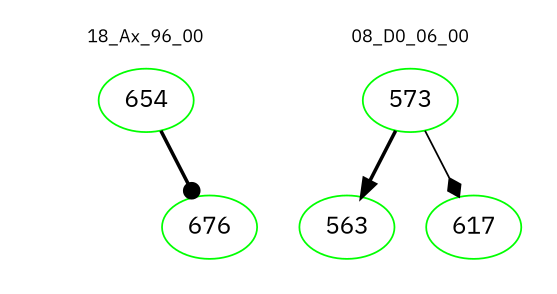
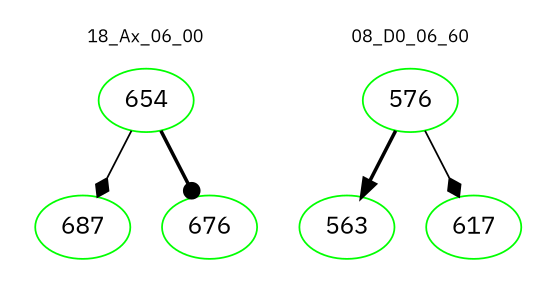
(146, 38) -> (146, 38)
(410, 38) -> (410, 38)
(410, 100) -> (410, 100)
none -> (83, 227)
